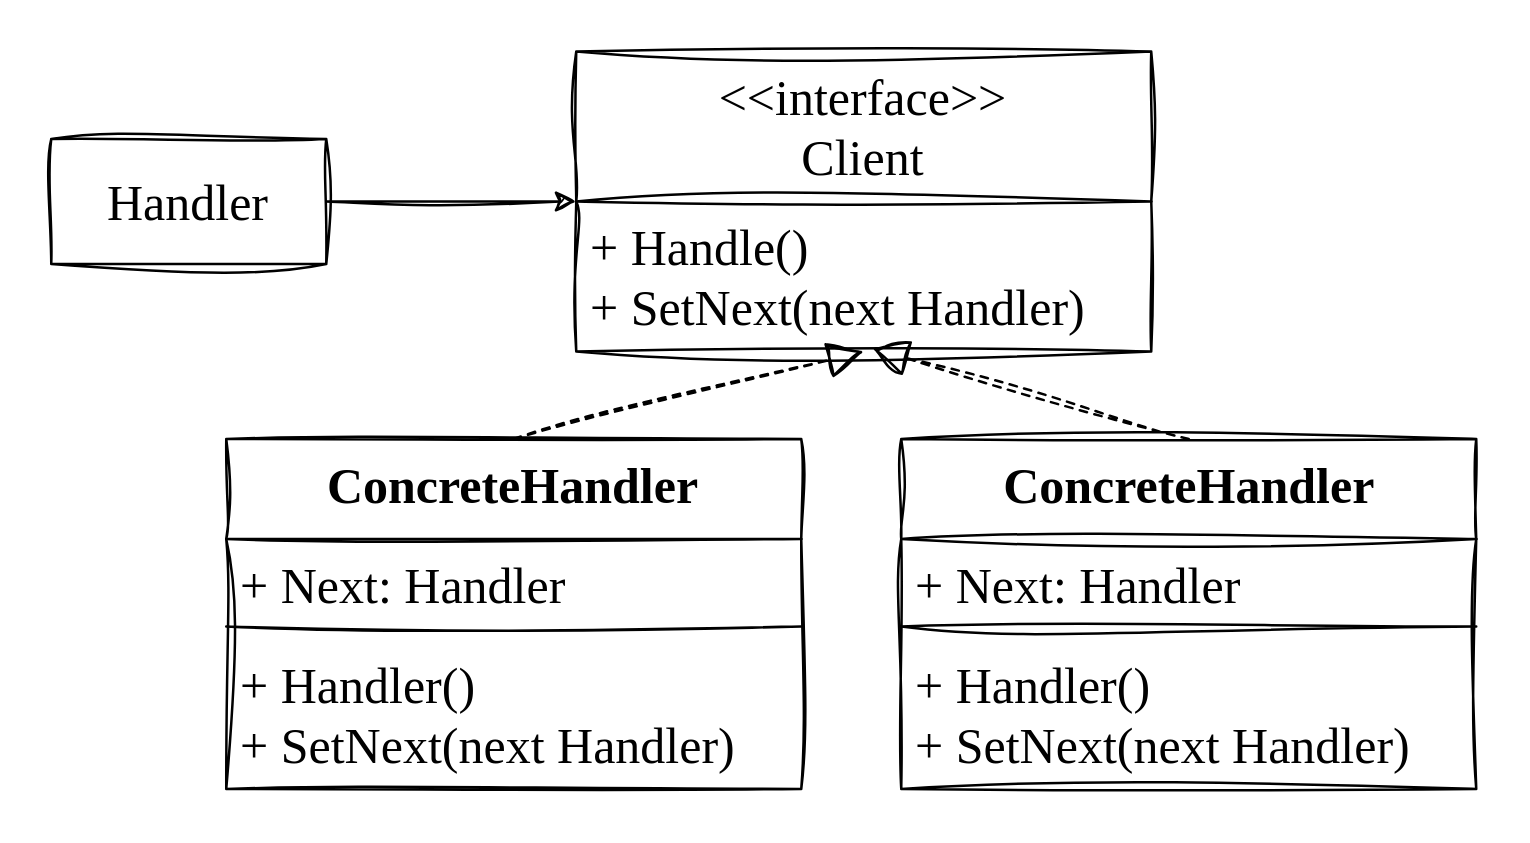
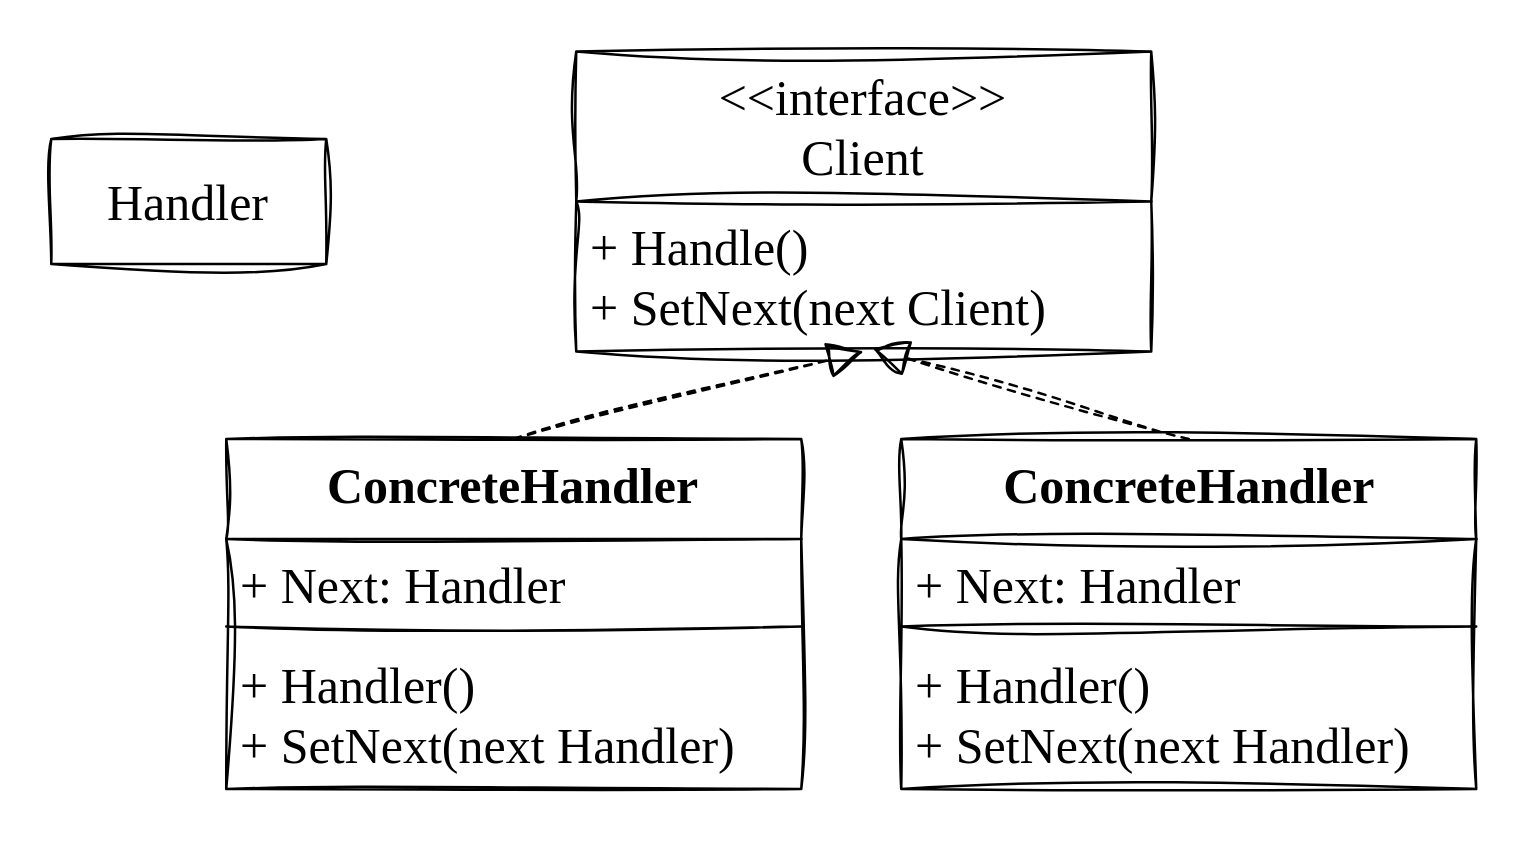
(447, 201) -> none
(866, 309) -> (866, 309)
